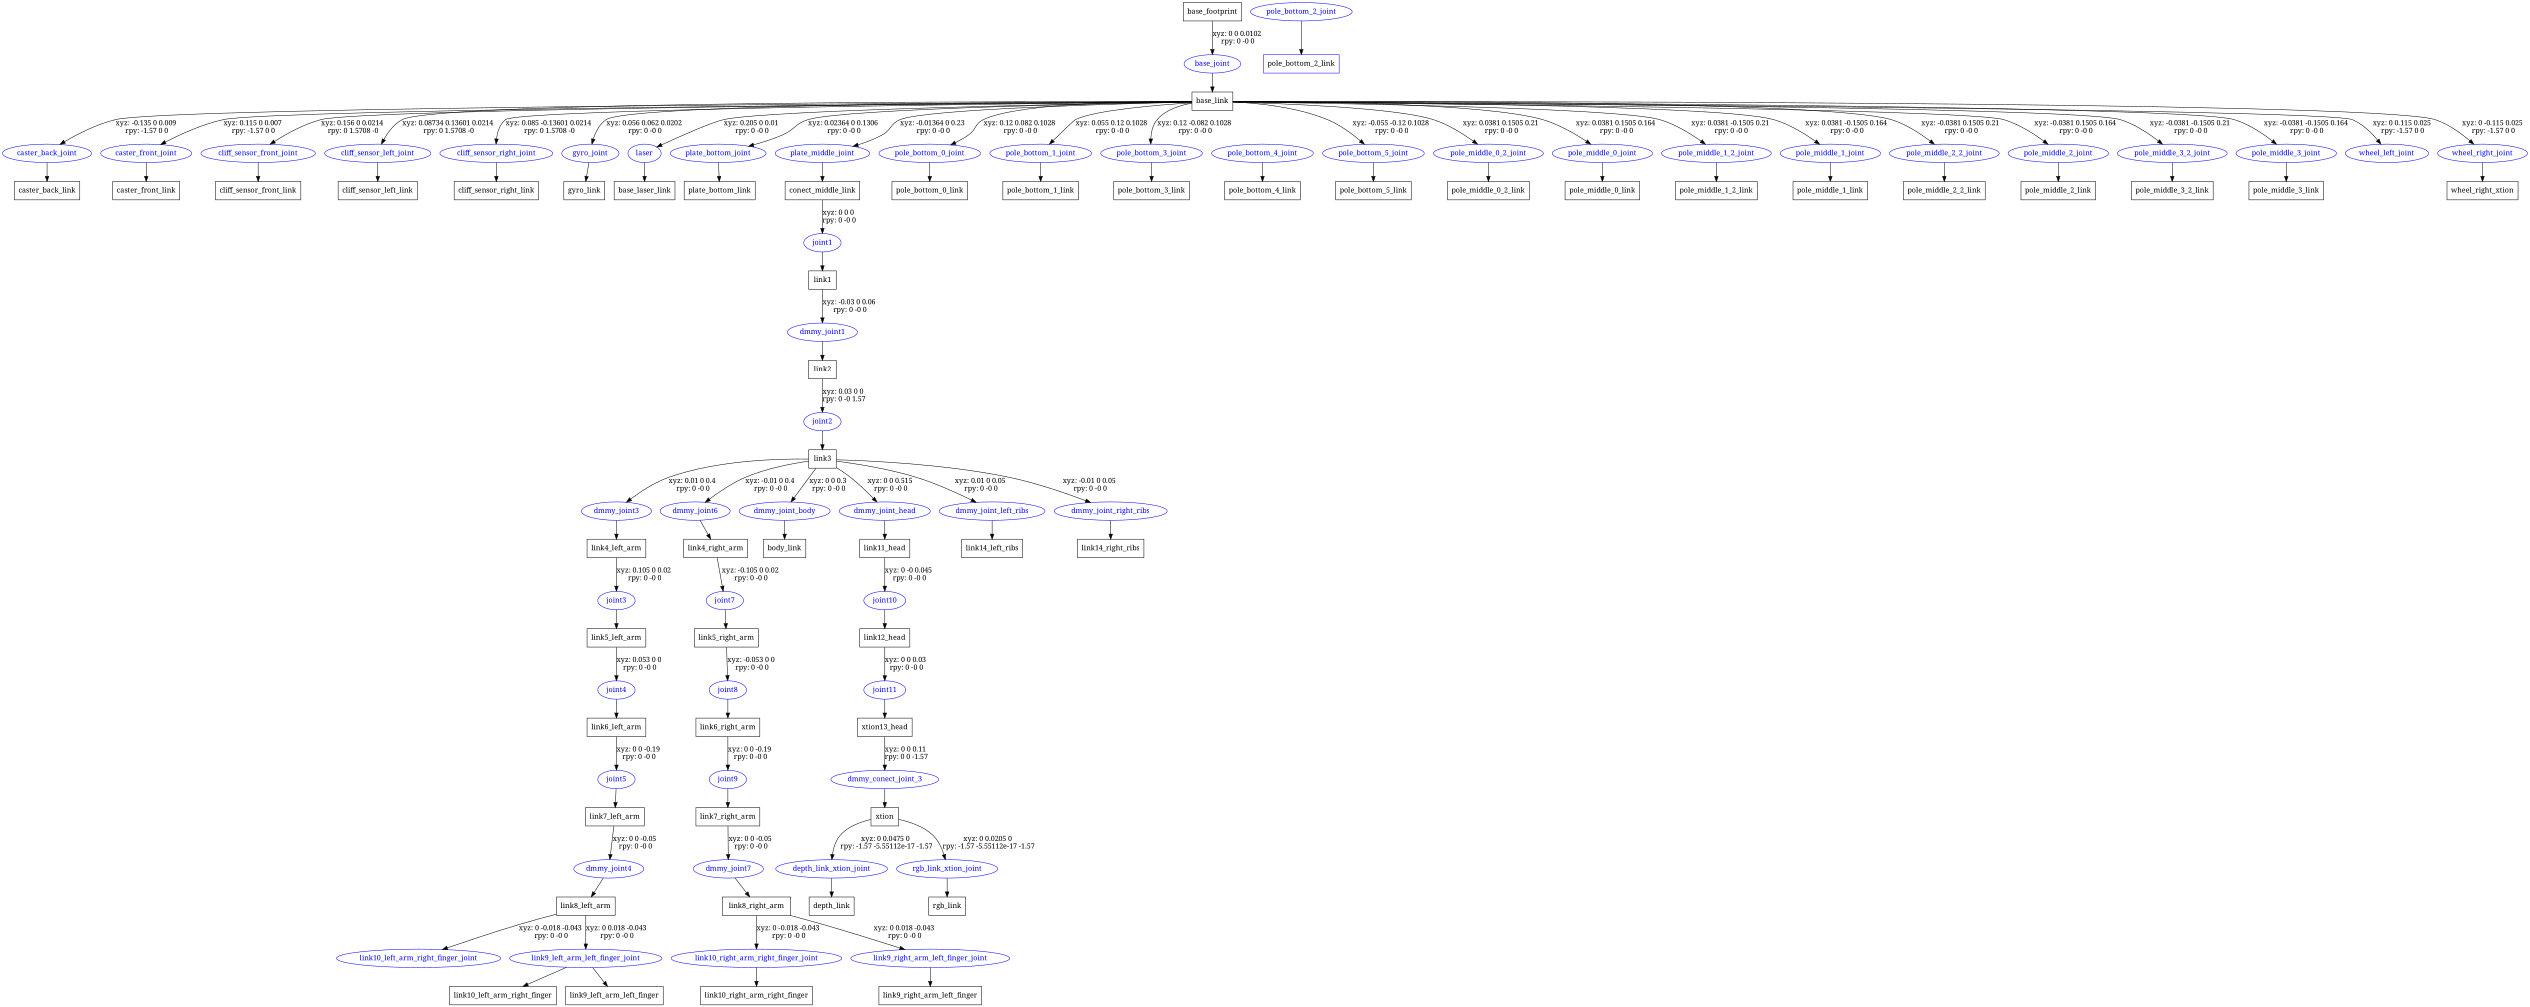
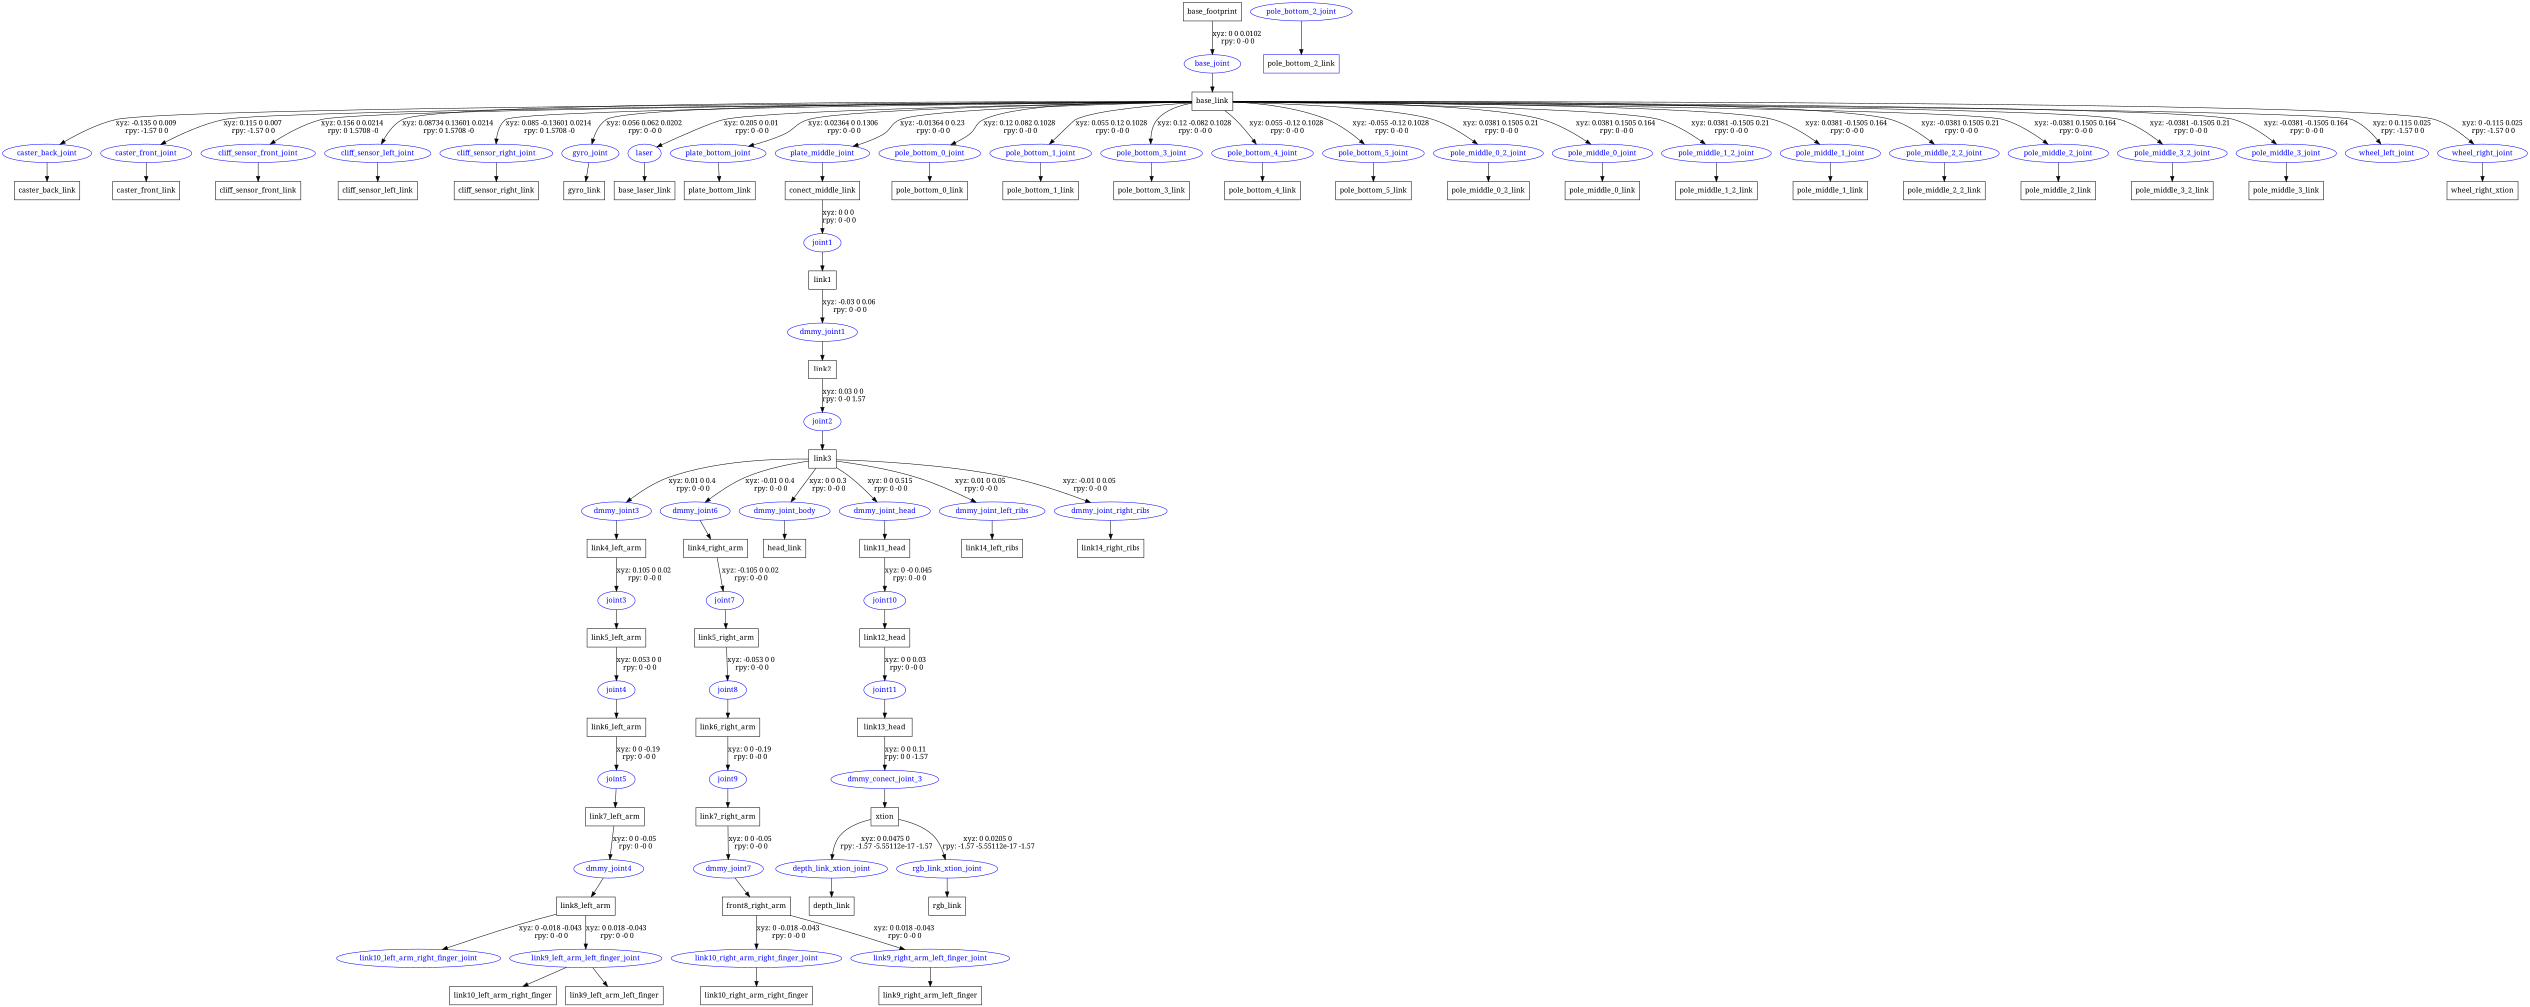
none -> (1240, 124)
(785, 548) -> (785, 548)
(885, 727) -> (885, 727)
(756, 906) -> (756, 906)
